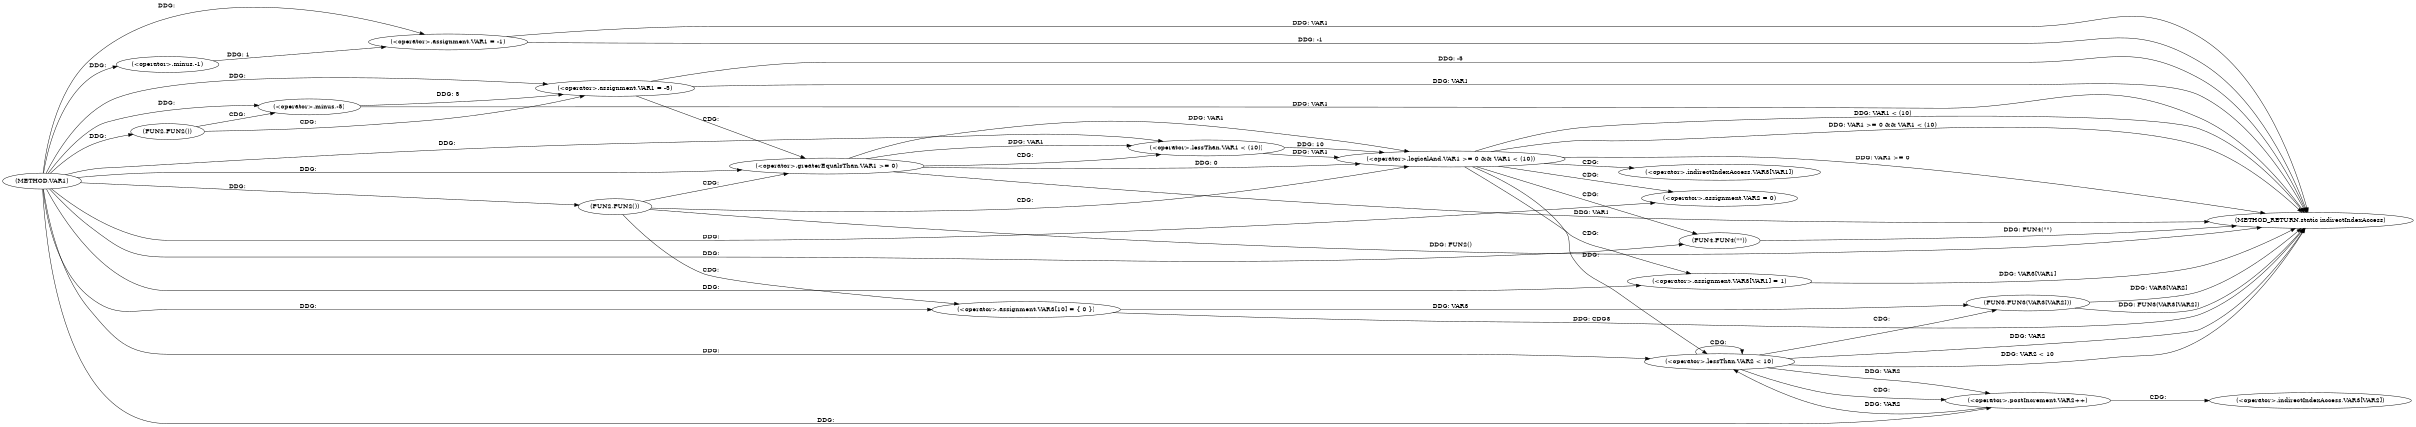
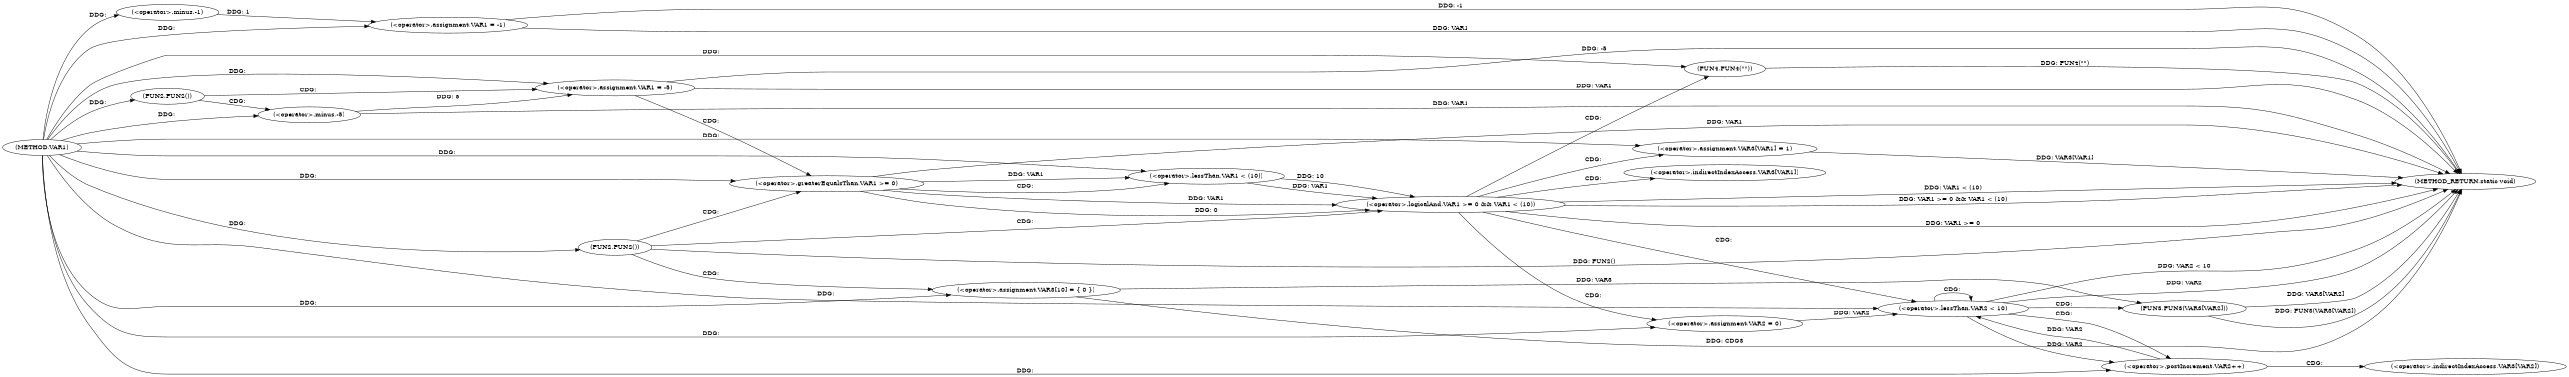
(2310, 220) -> (2465, 182)
(1592, 255) -> (1725, 240)
none -> (1845, 318)
